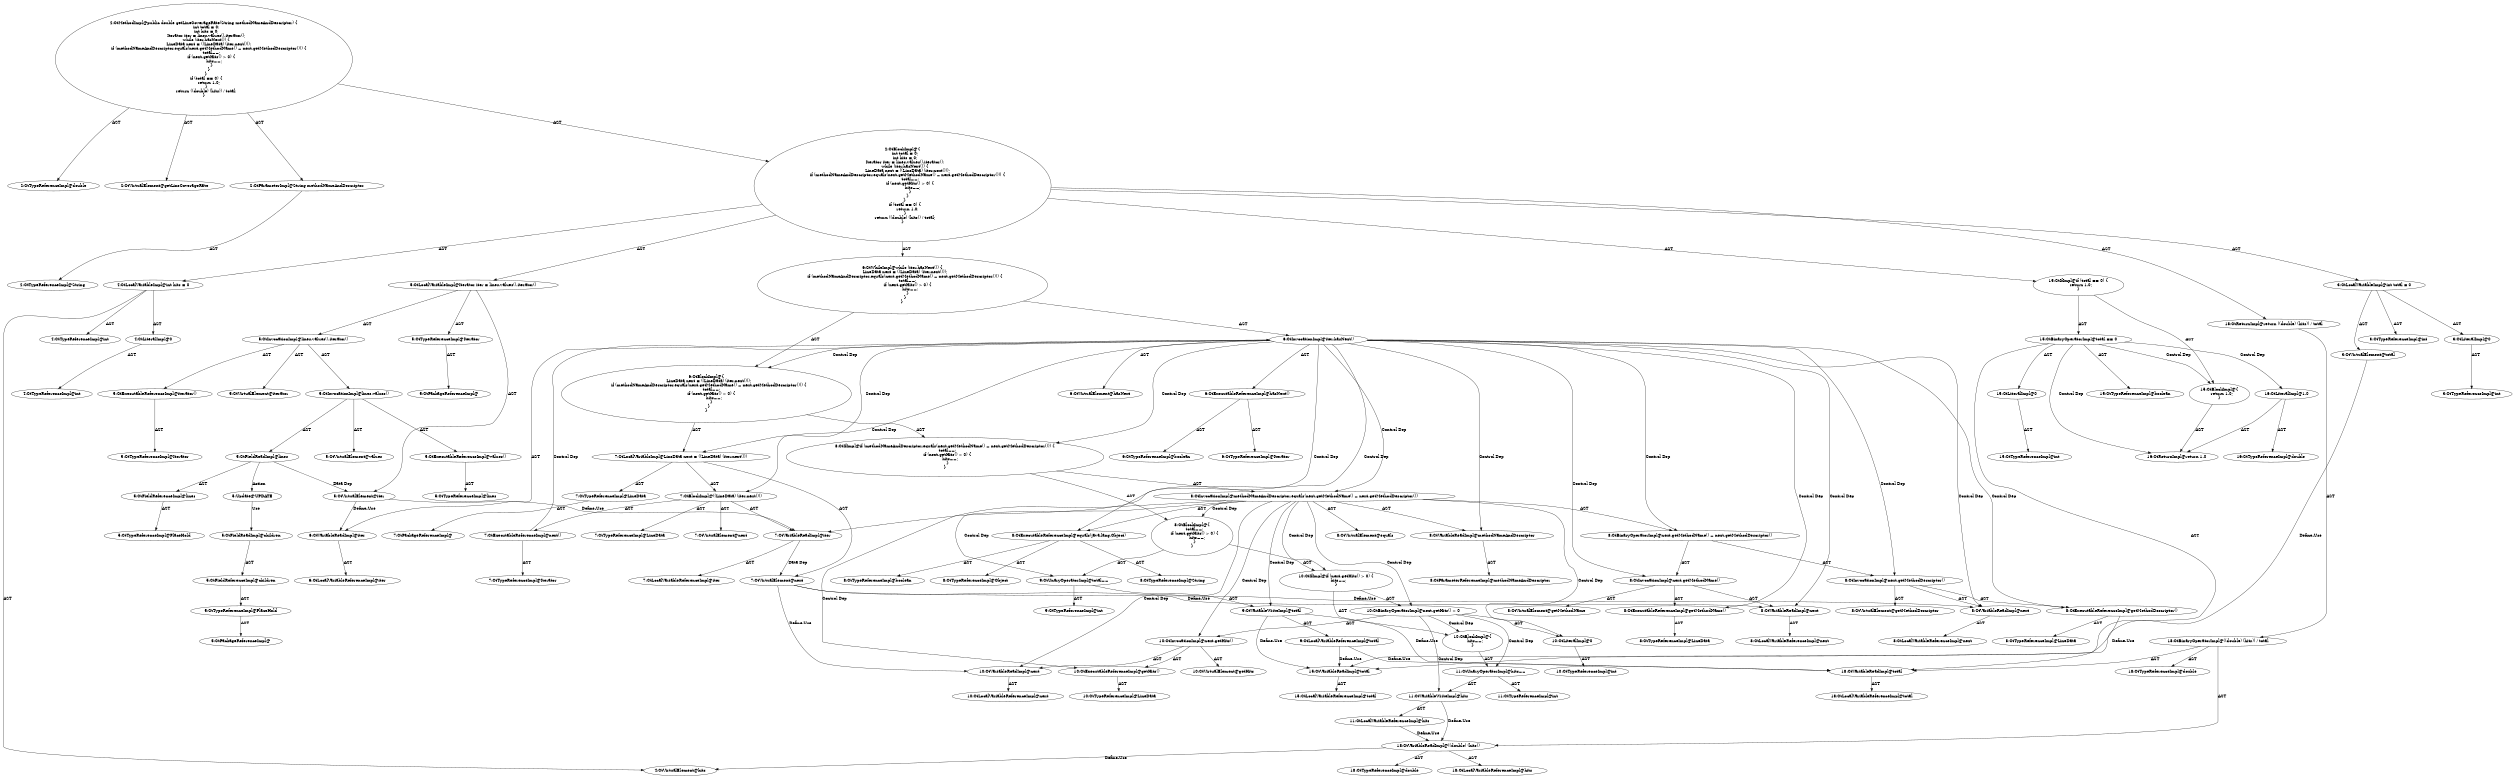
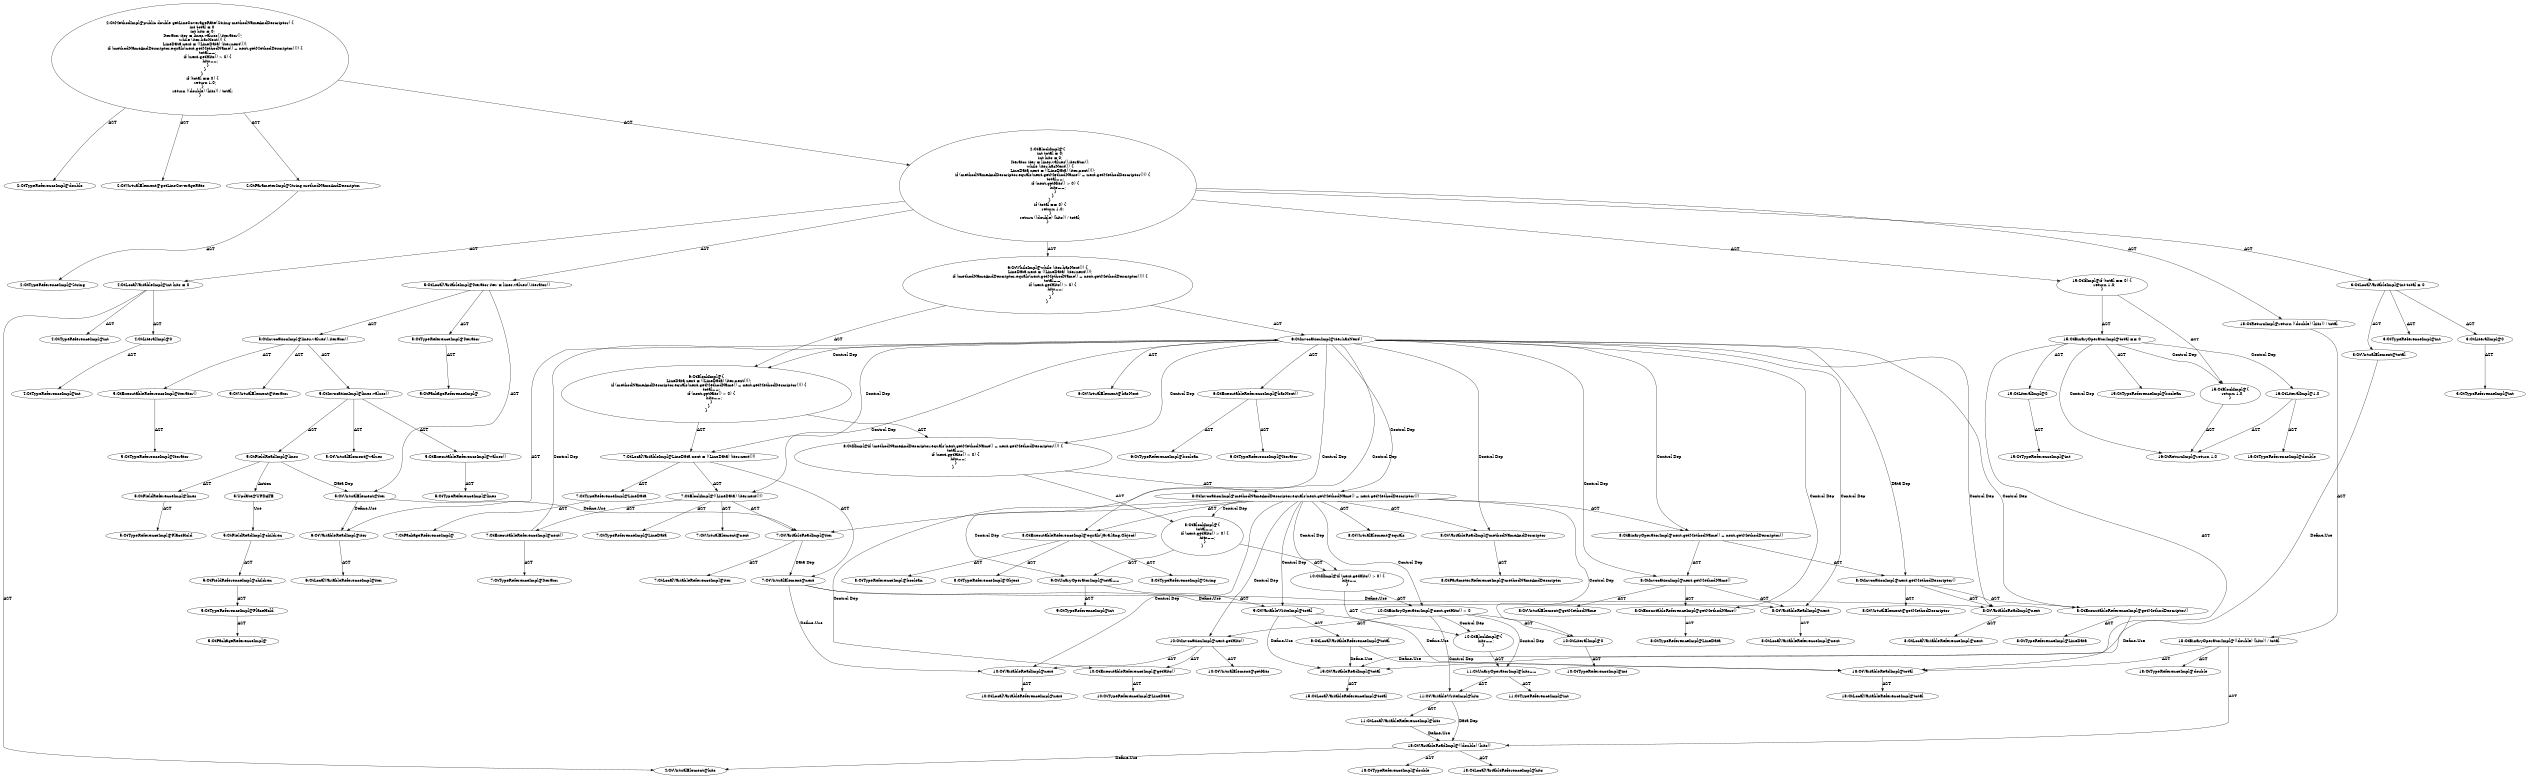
(1893, 484) -> (1901, 484)
(1459, 721) -> (1468, 721)
